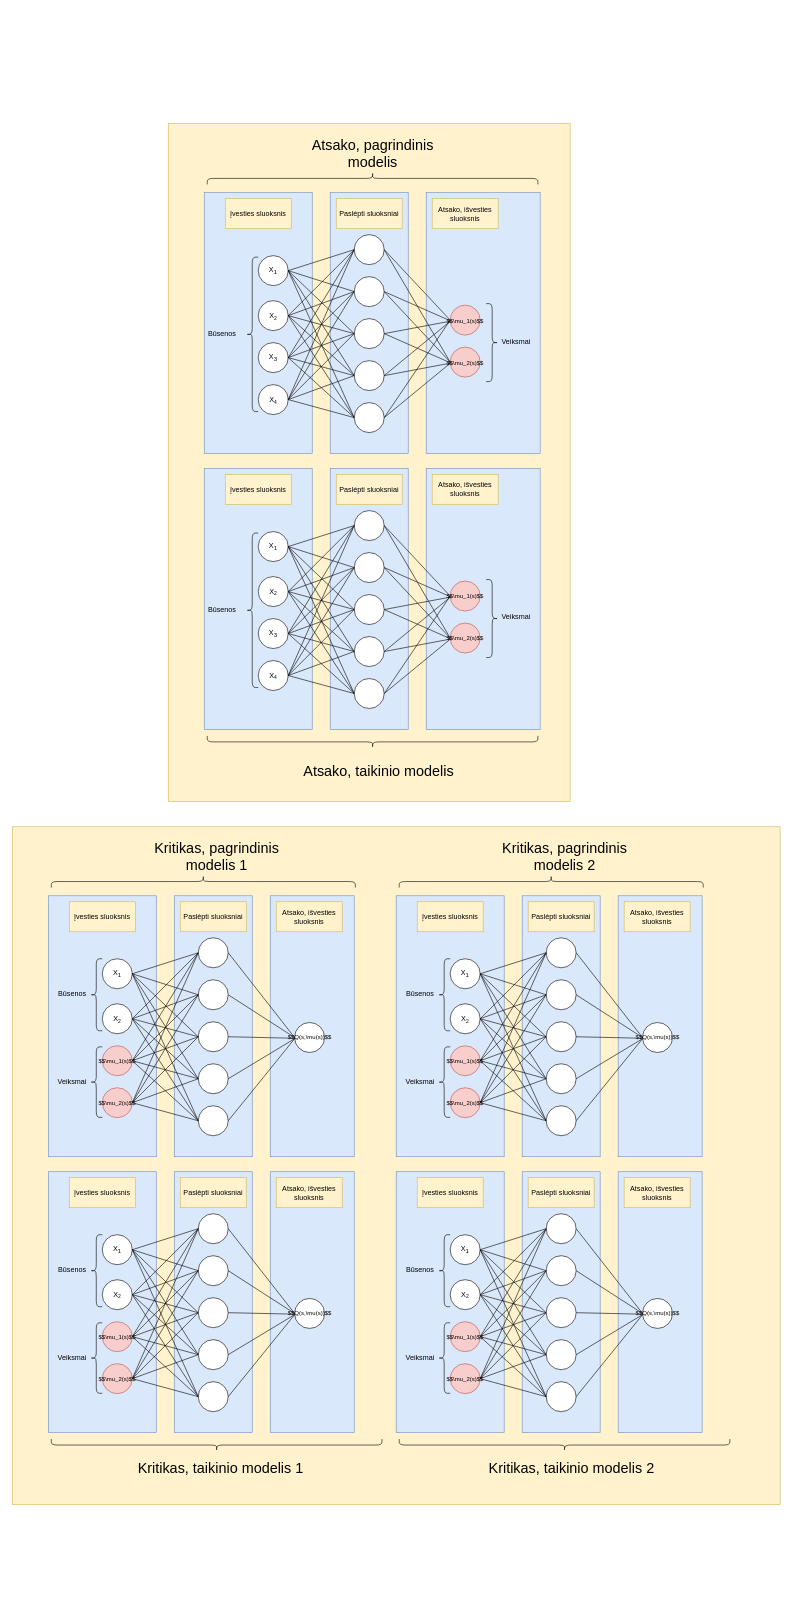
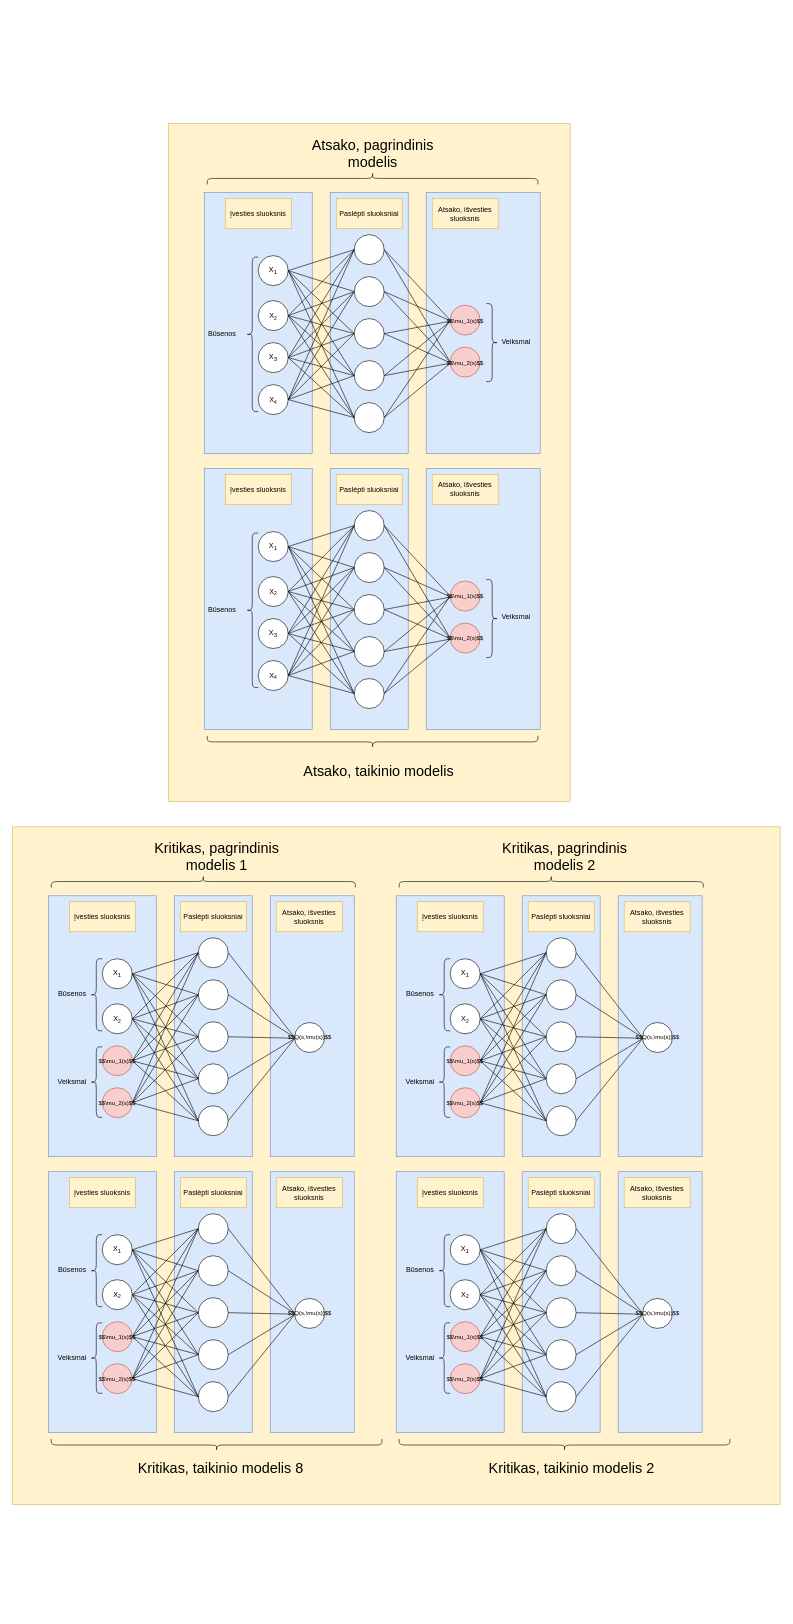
(221, 1469) -> (221, 1469)
